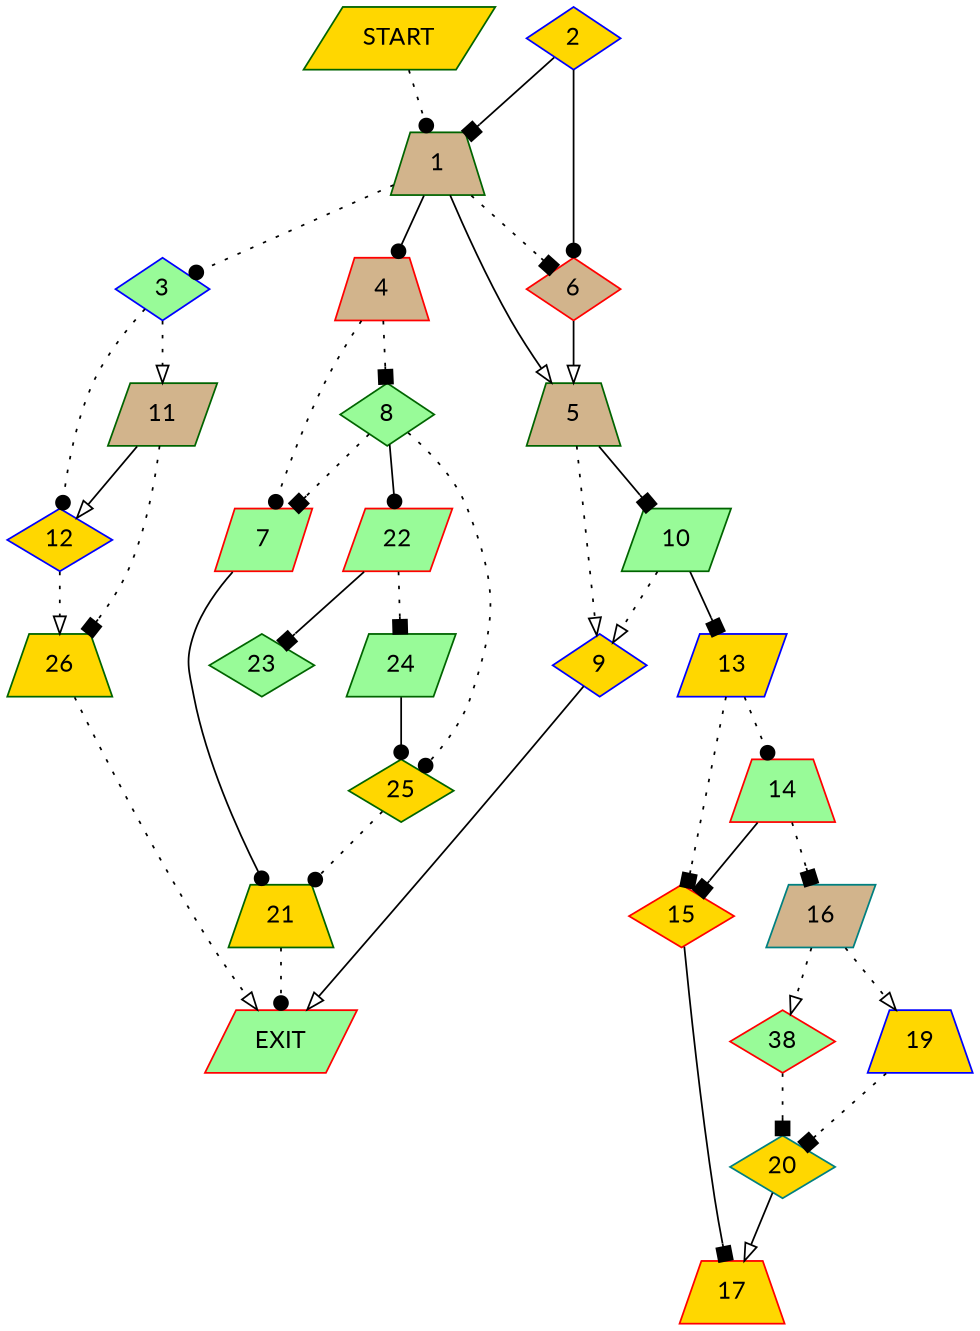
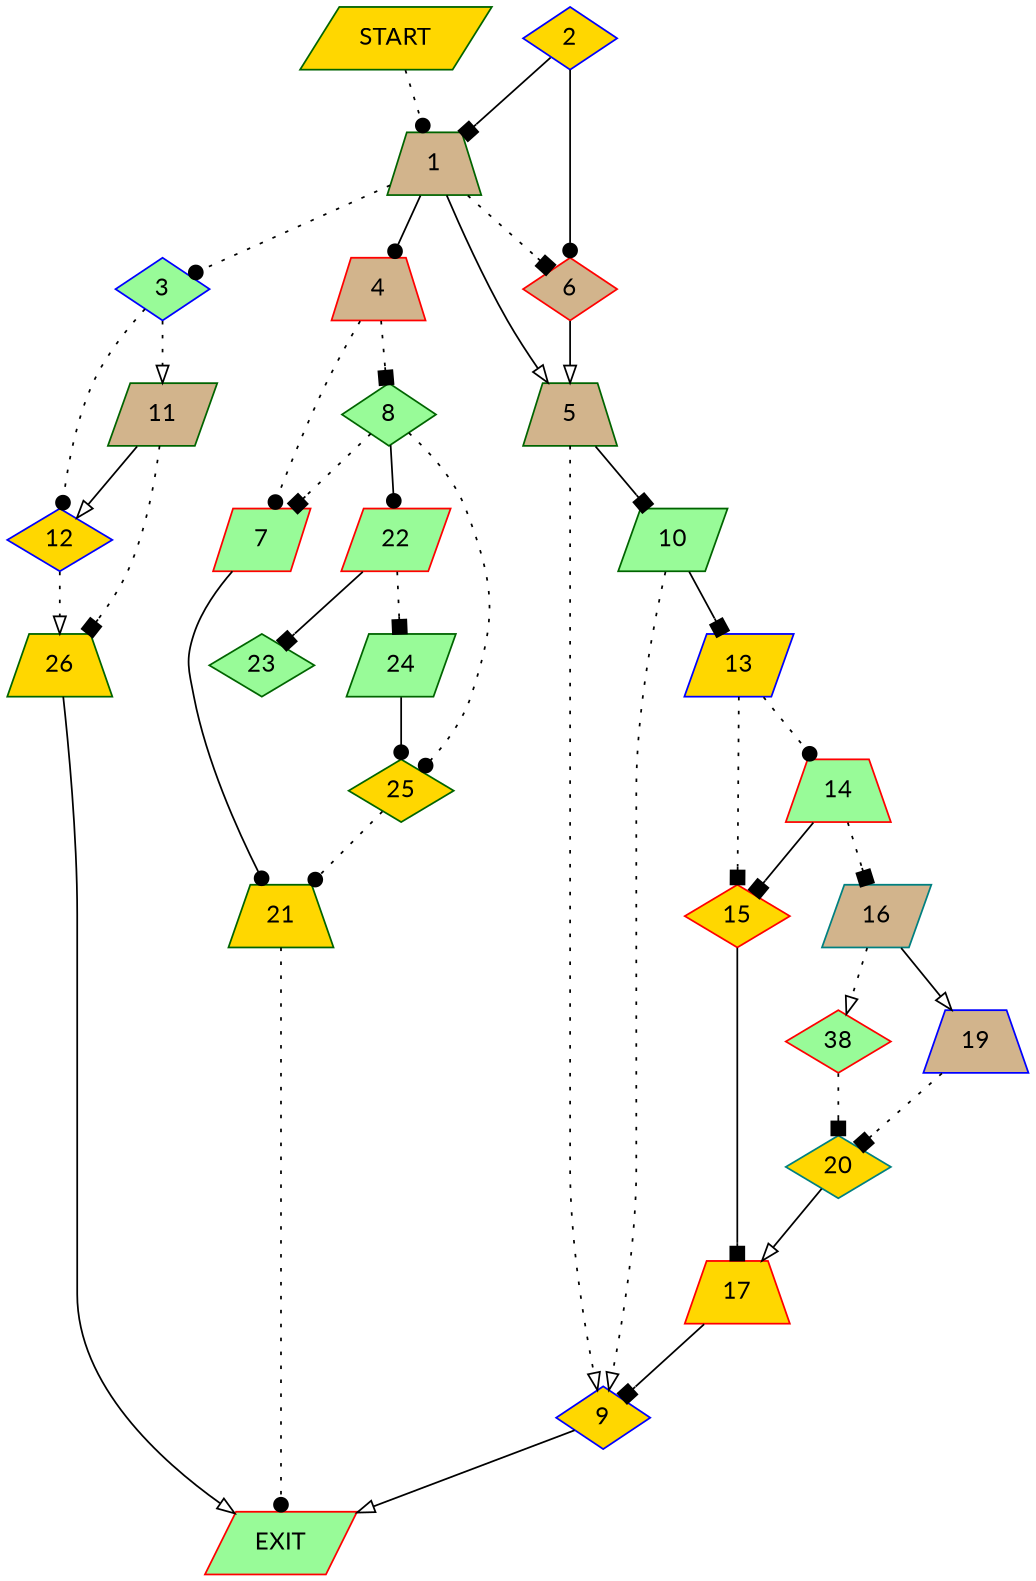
(155, 850) -> (77, 1126)
(865, 972) -> (921, 972)
(920, 1042) -> (976, 1042)
none -> (670, 1355)
